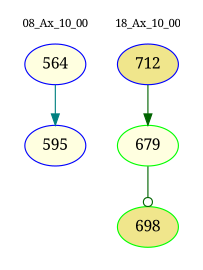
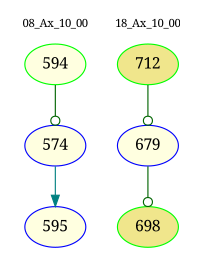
none -> (55, 64)
(55, 64) -> (55, 146)
(148, 64) -> (148, 64)
(148, 99) -> (148, 101)
(148, 146) -> (148, 146)
